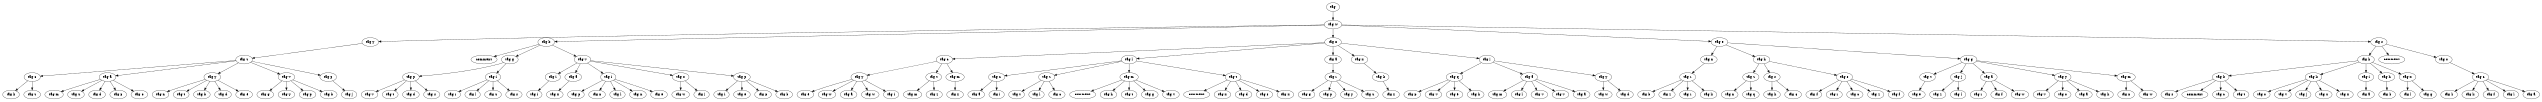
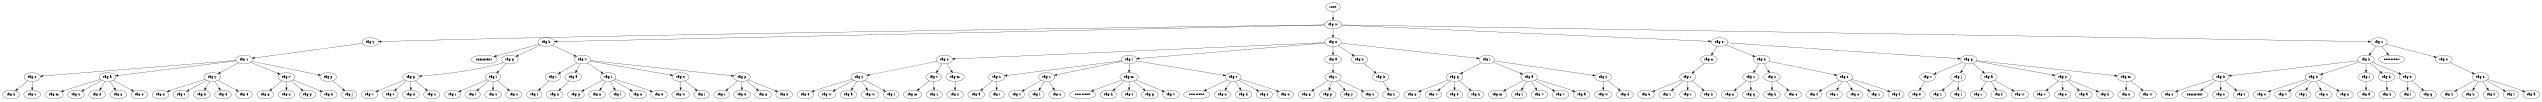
(1333, 7) -> (1333, 7)
